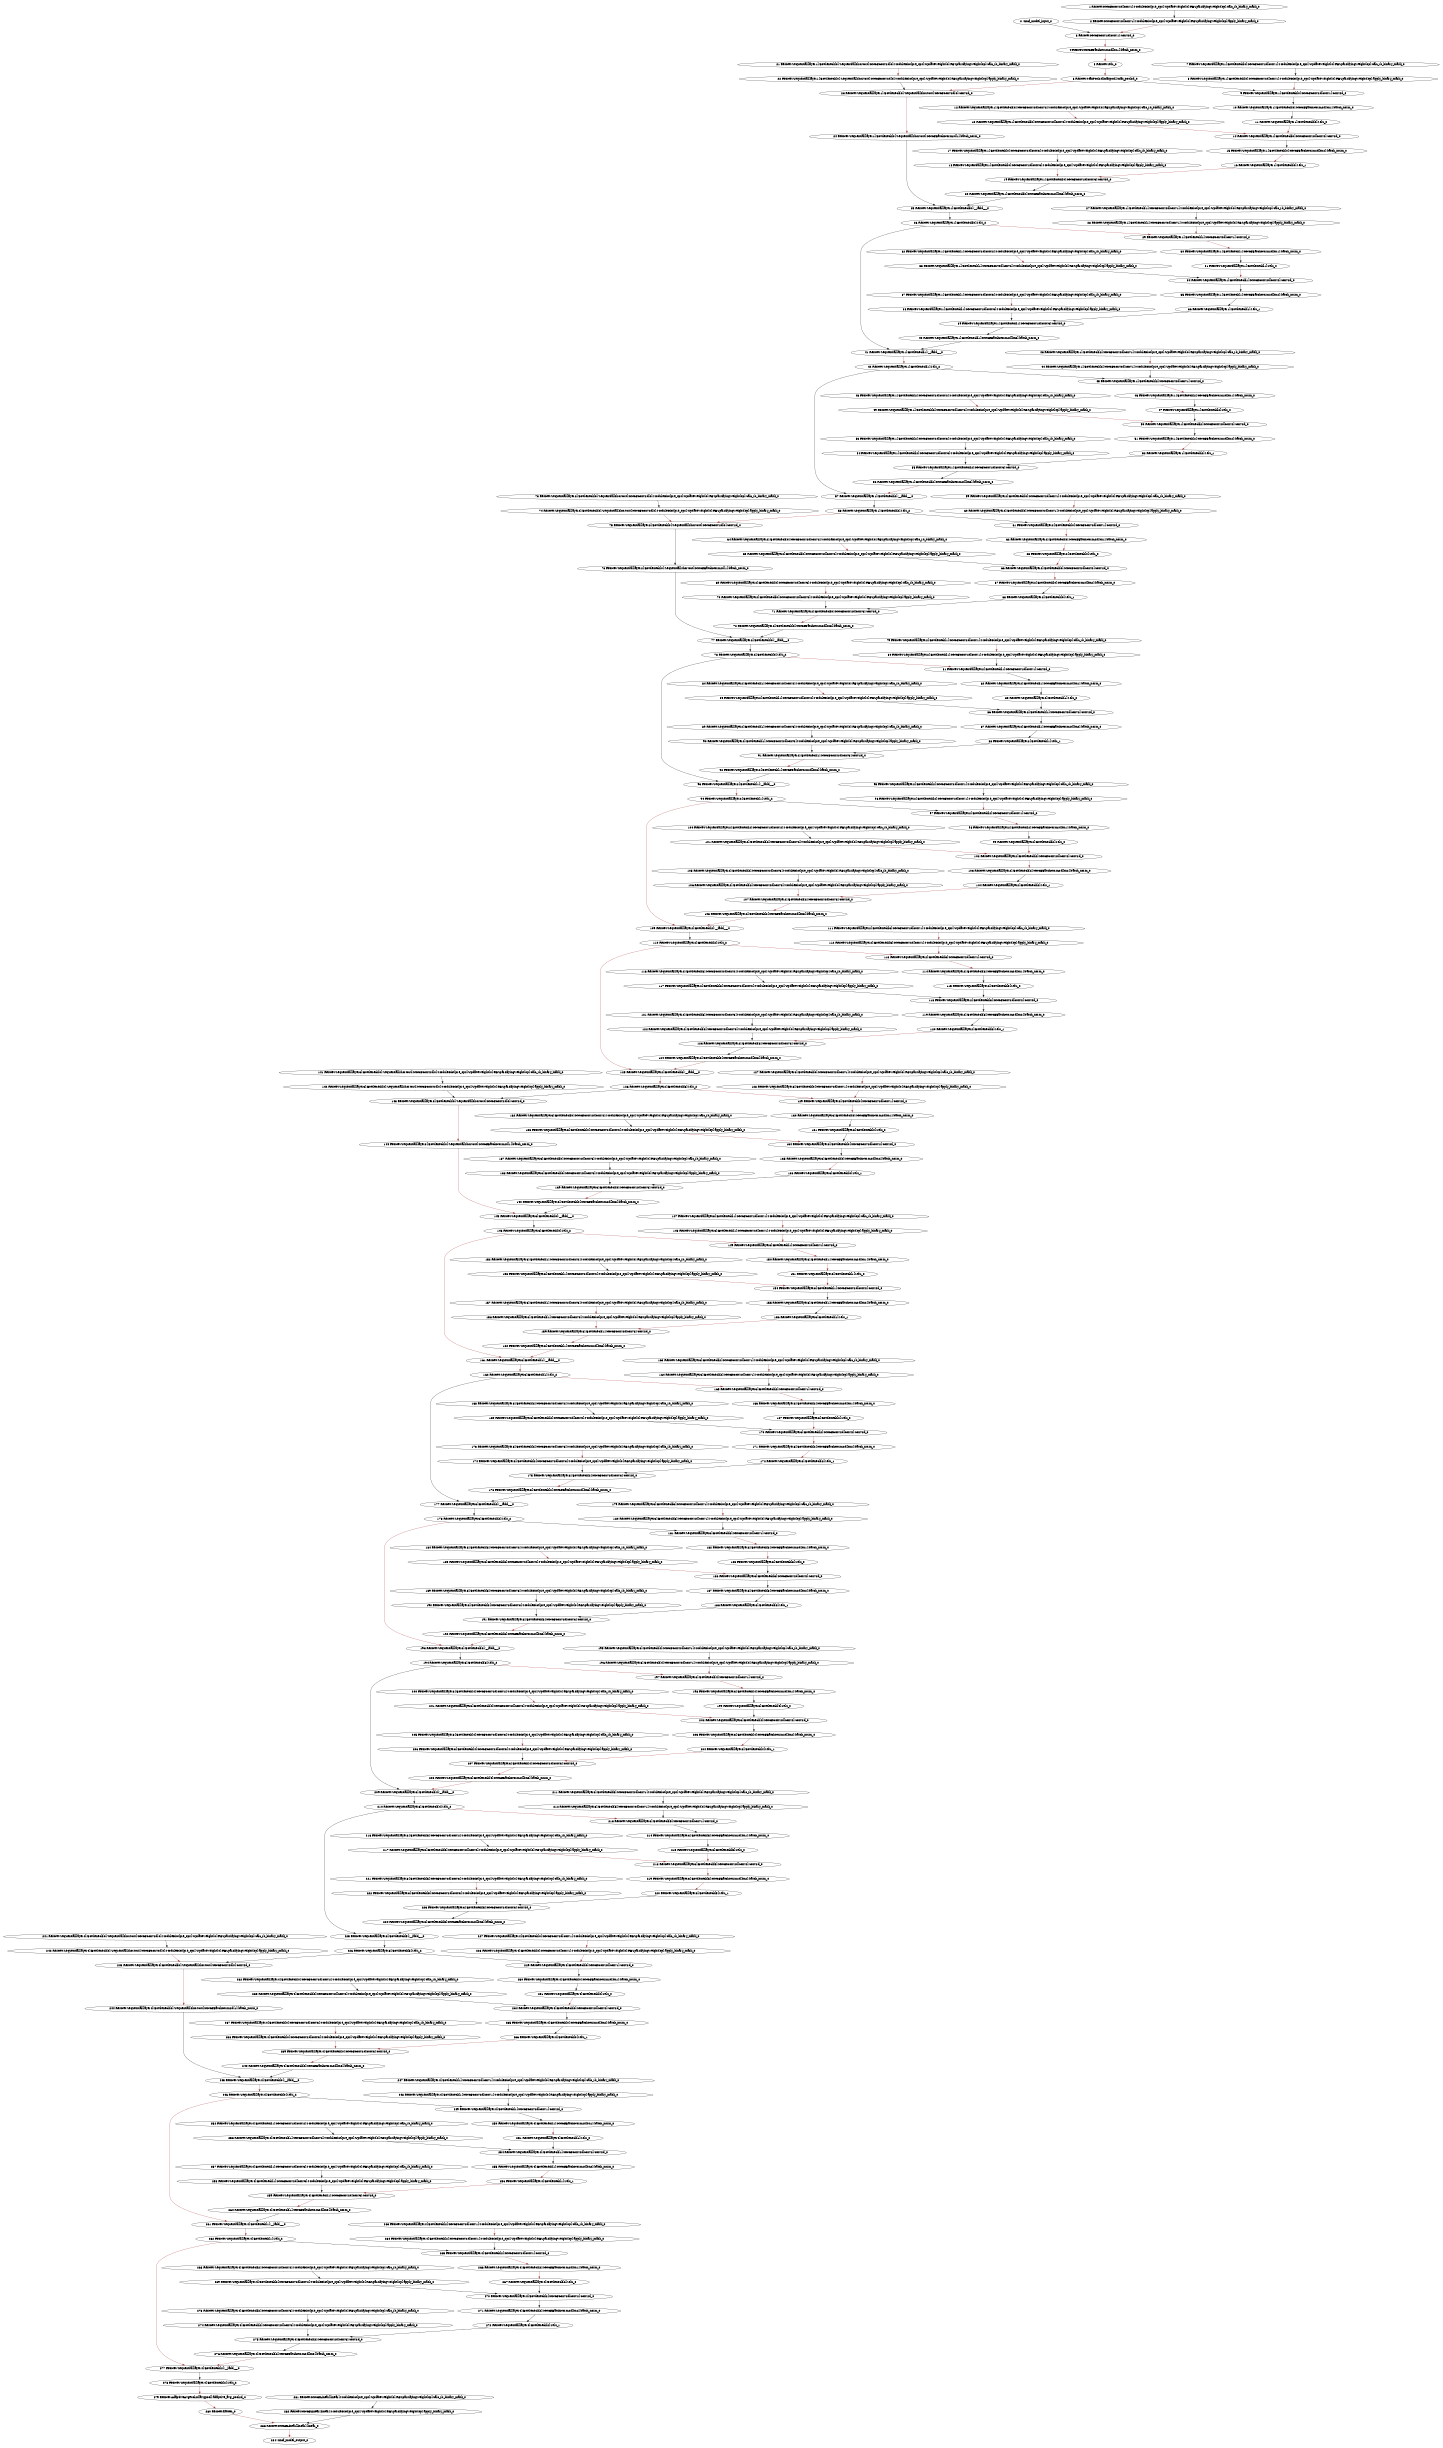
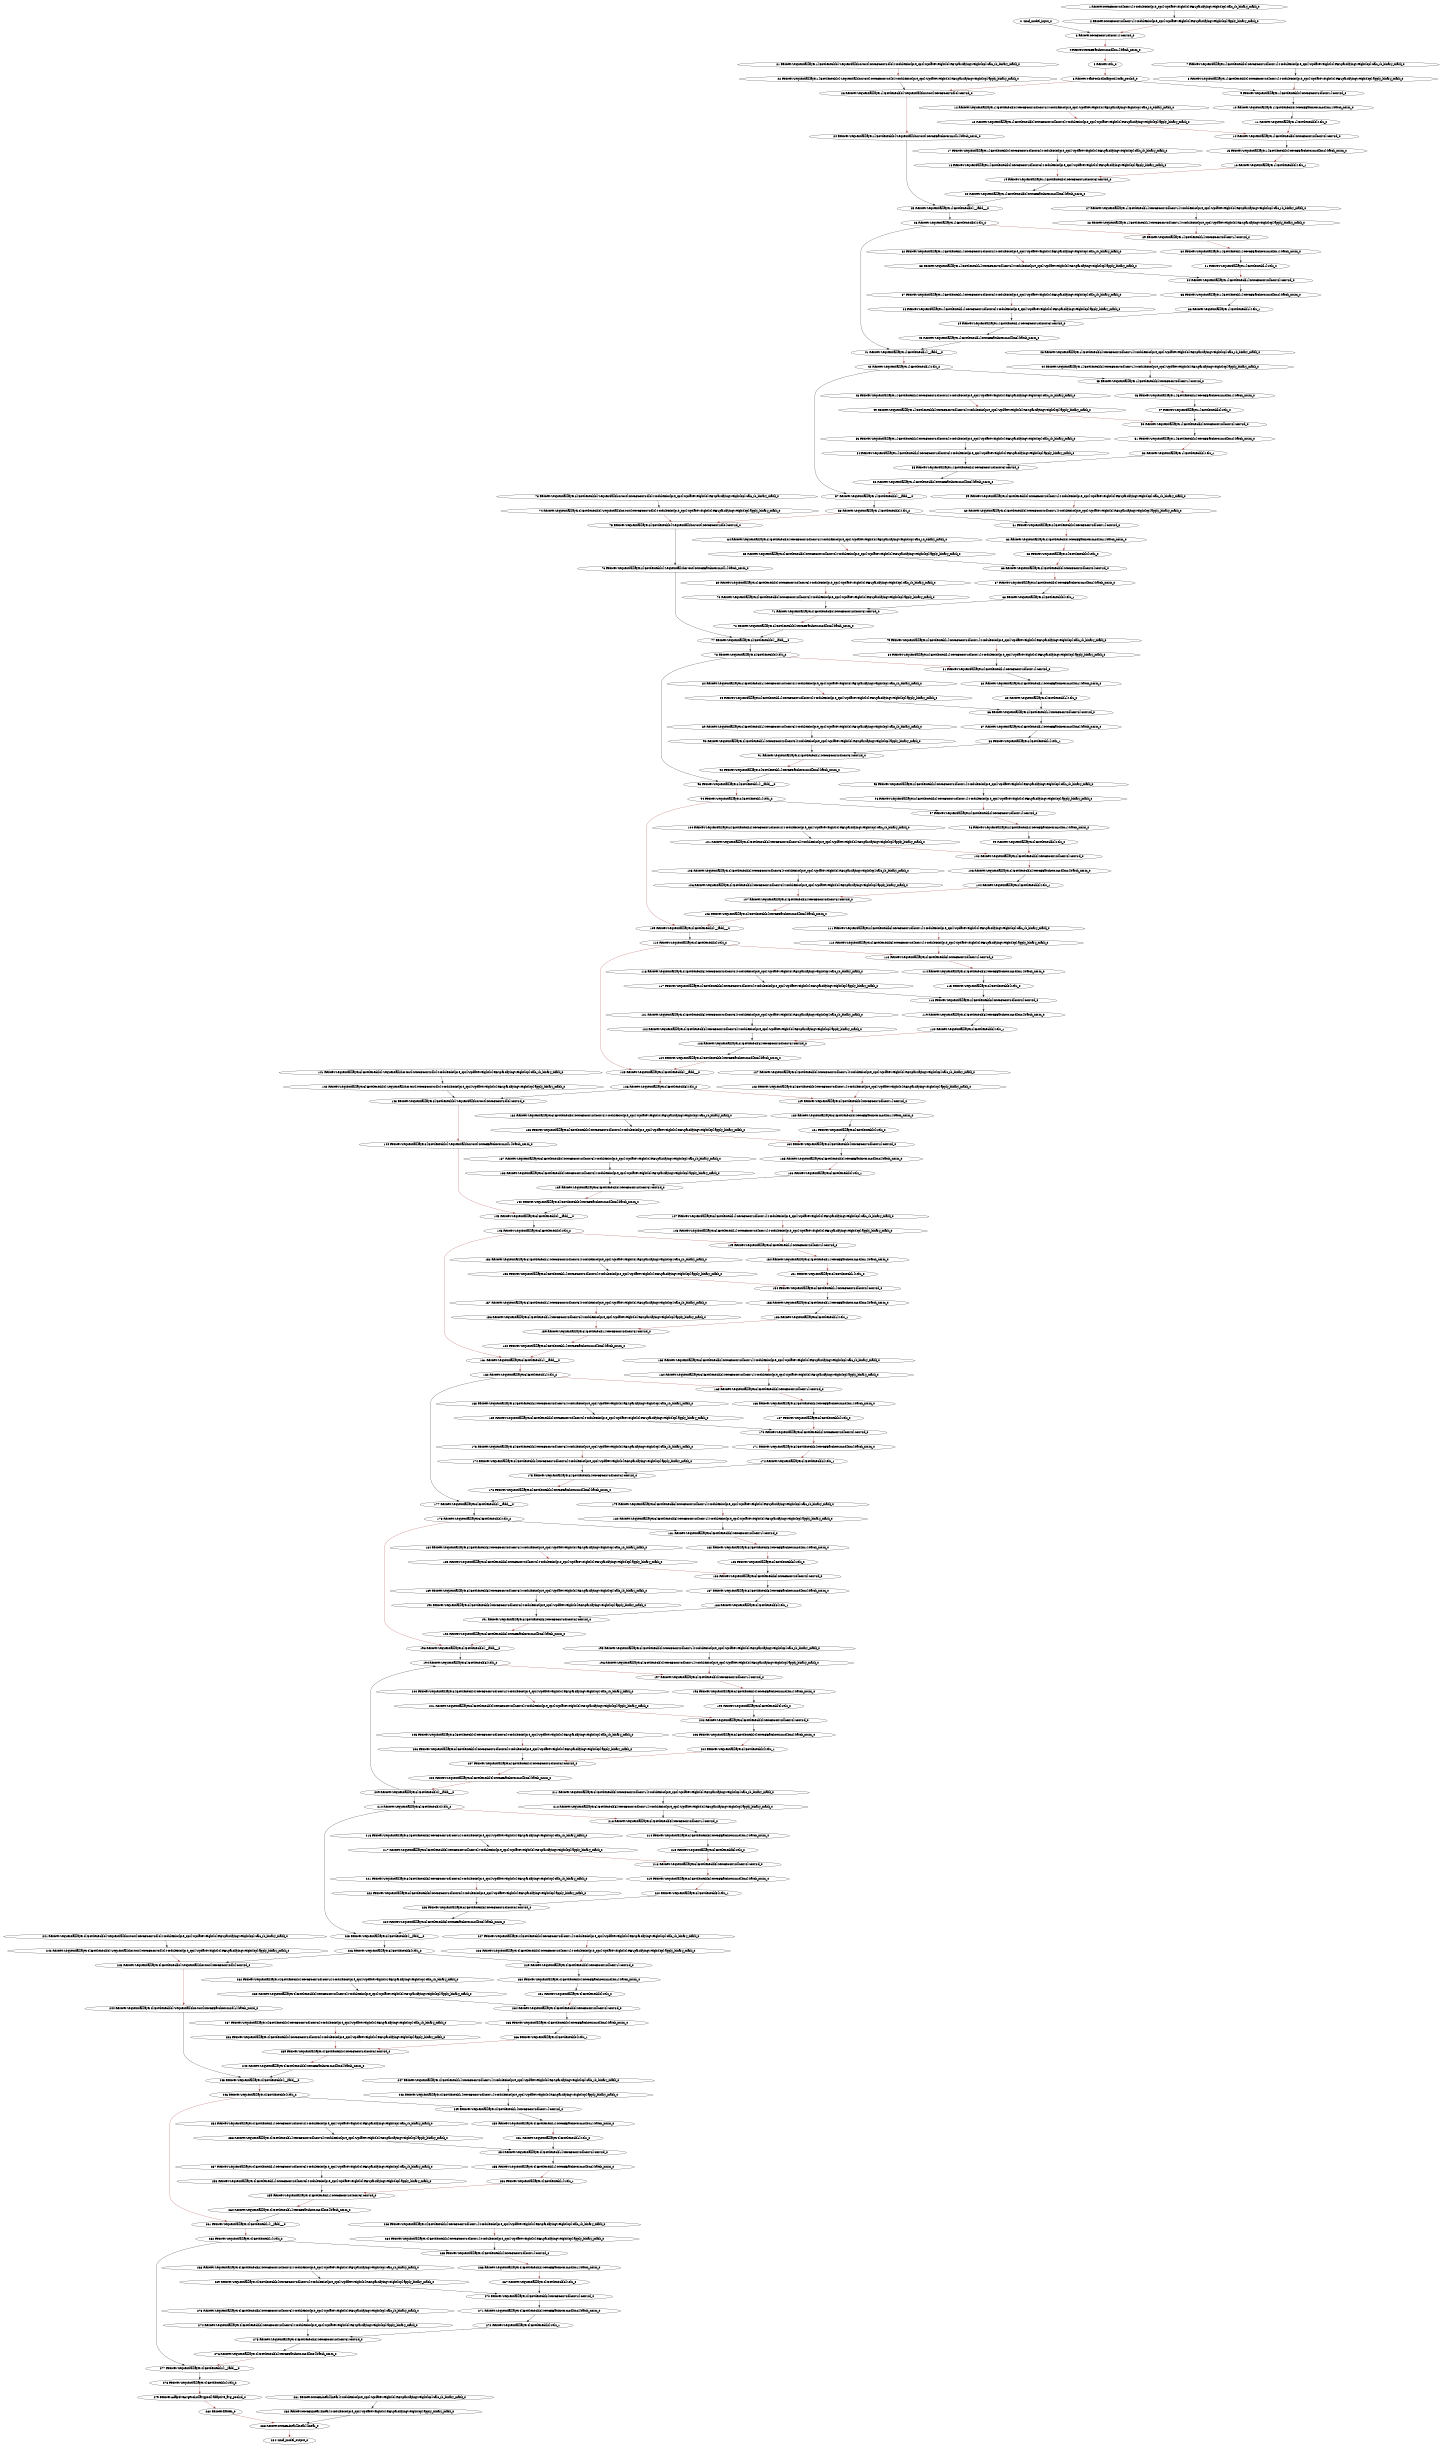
(371, 1711) -> (371, 1713)
(156, 2287) -> (156, 2287)
